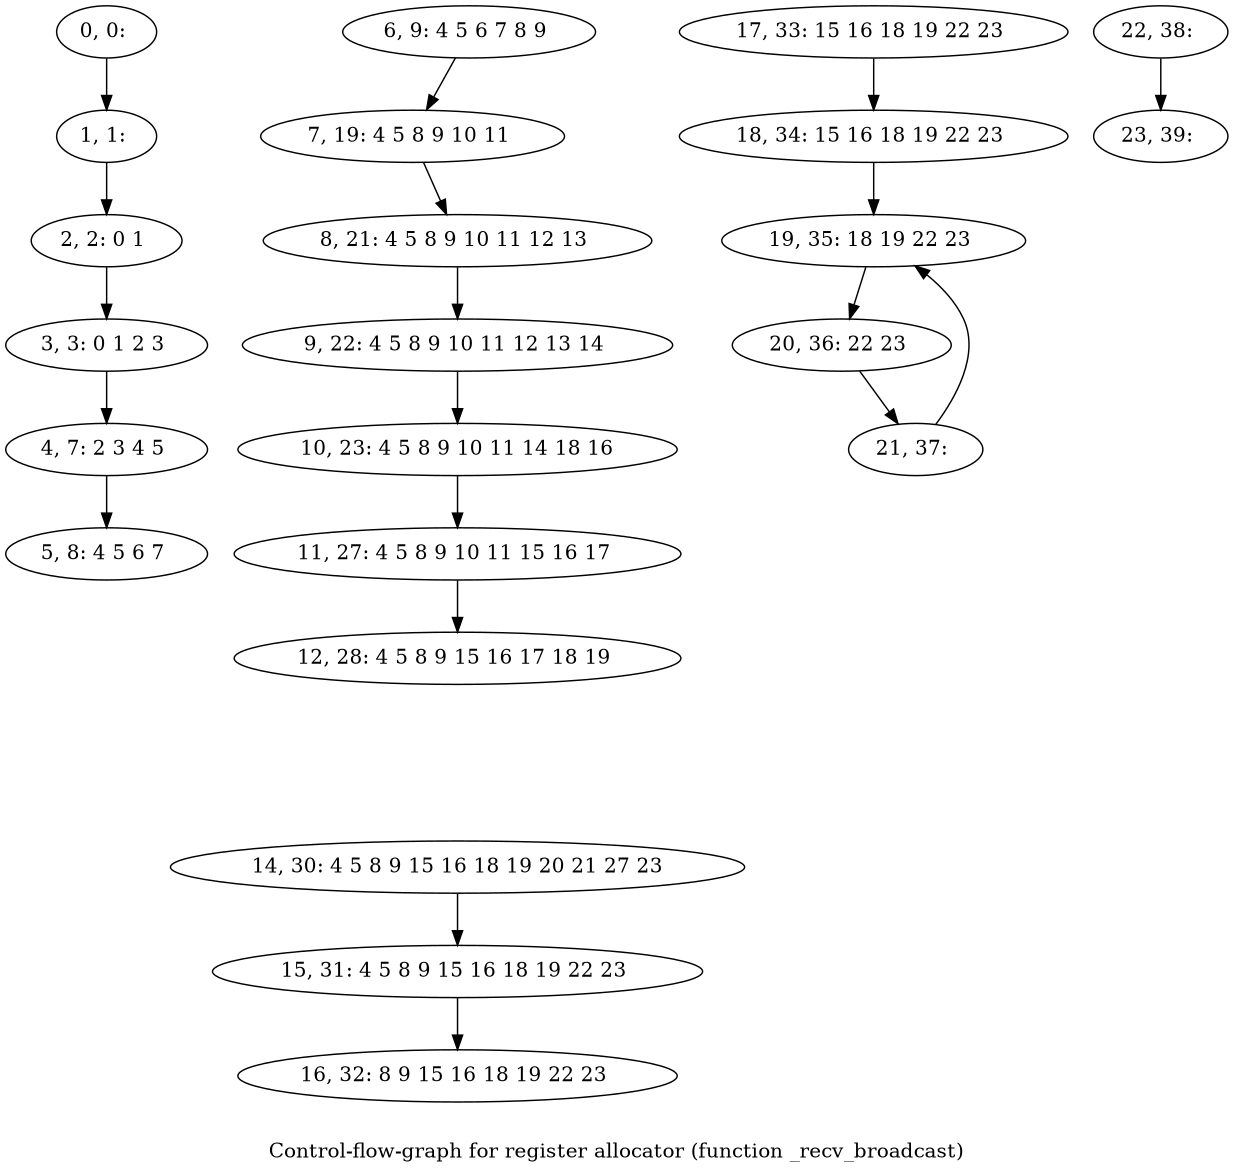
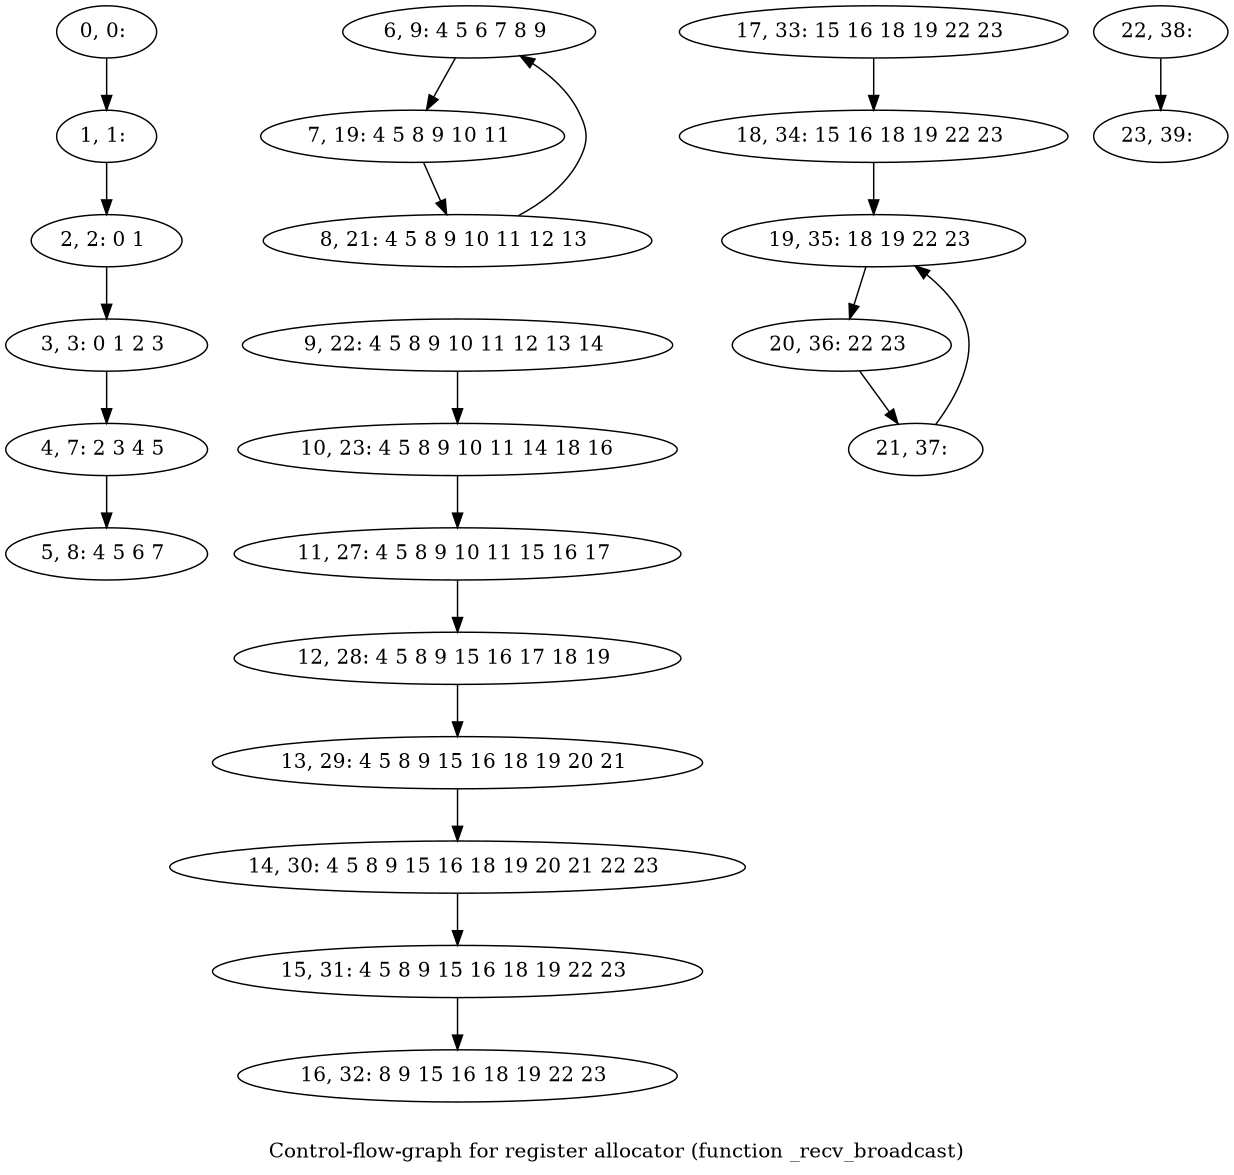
(458, 286) -> (585, 144)
none -> (458, 763)
(458, 867) -> (458, 867)
